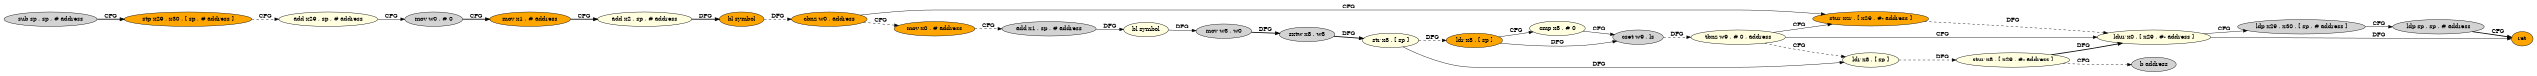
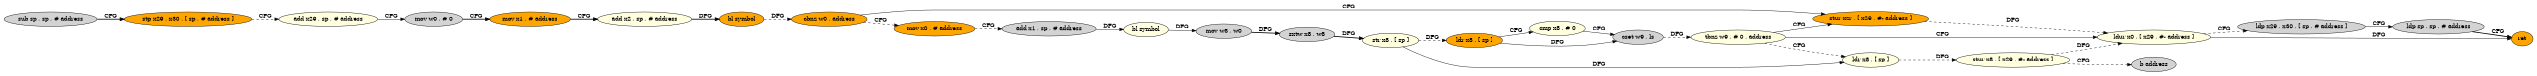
(2223, 32) -> (2223, 32)
(2085, 50) -> (2085, 50)
